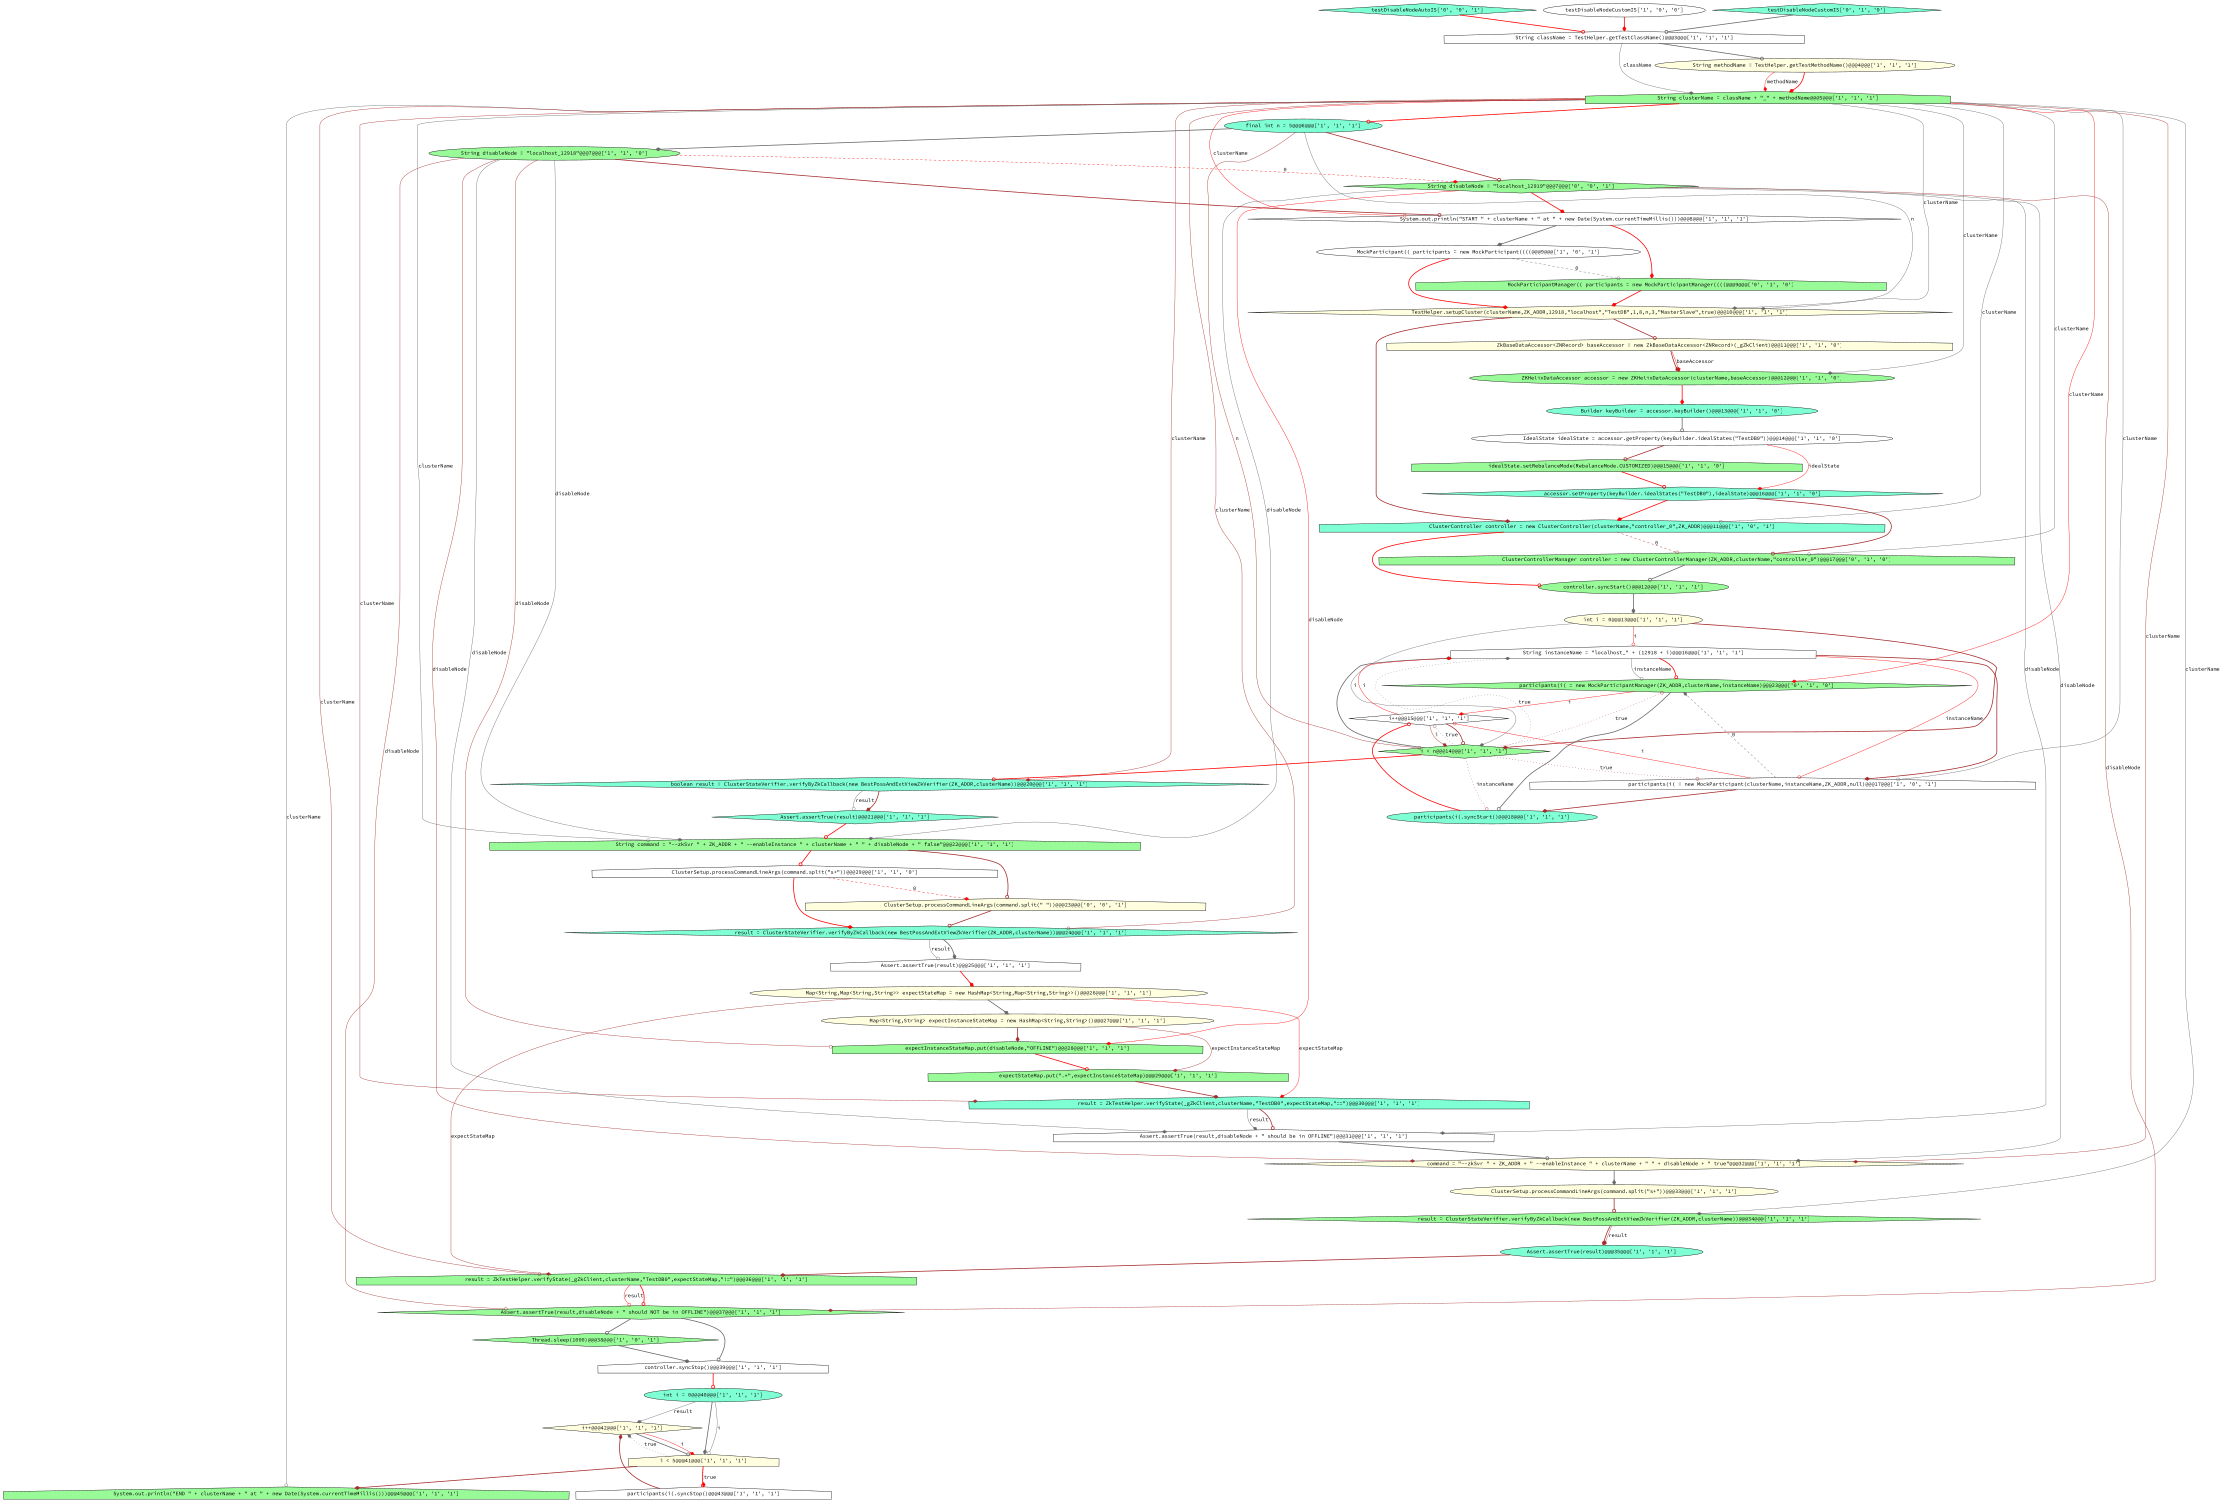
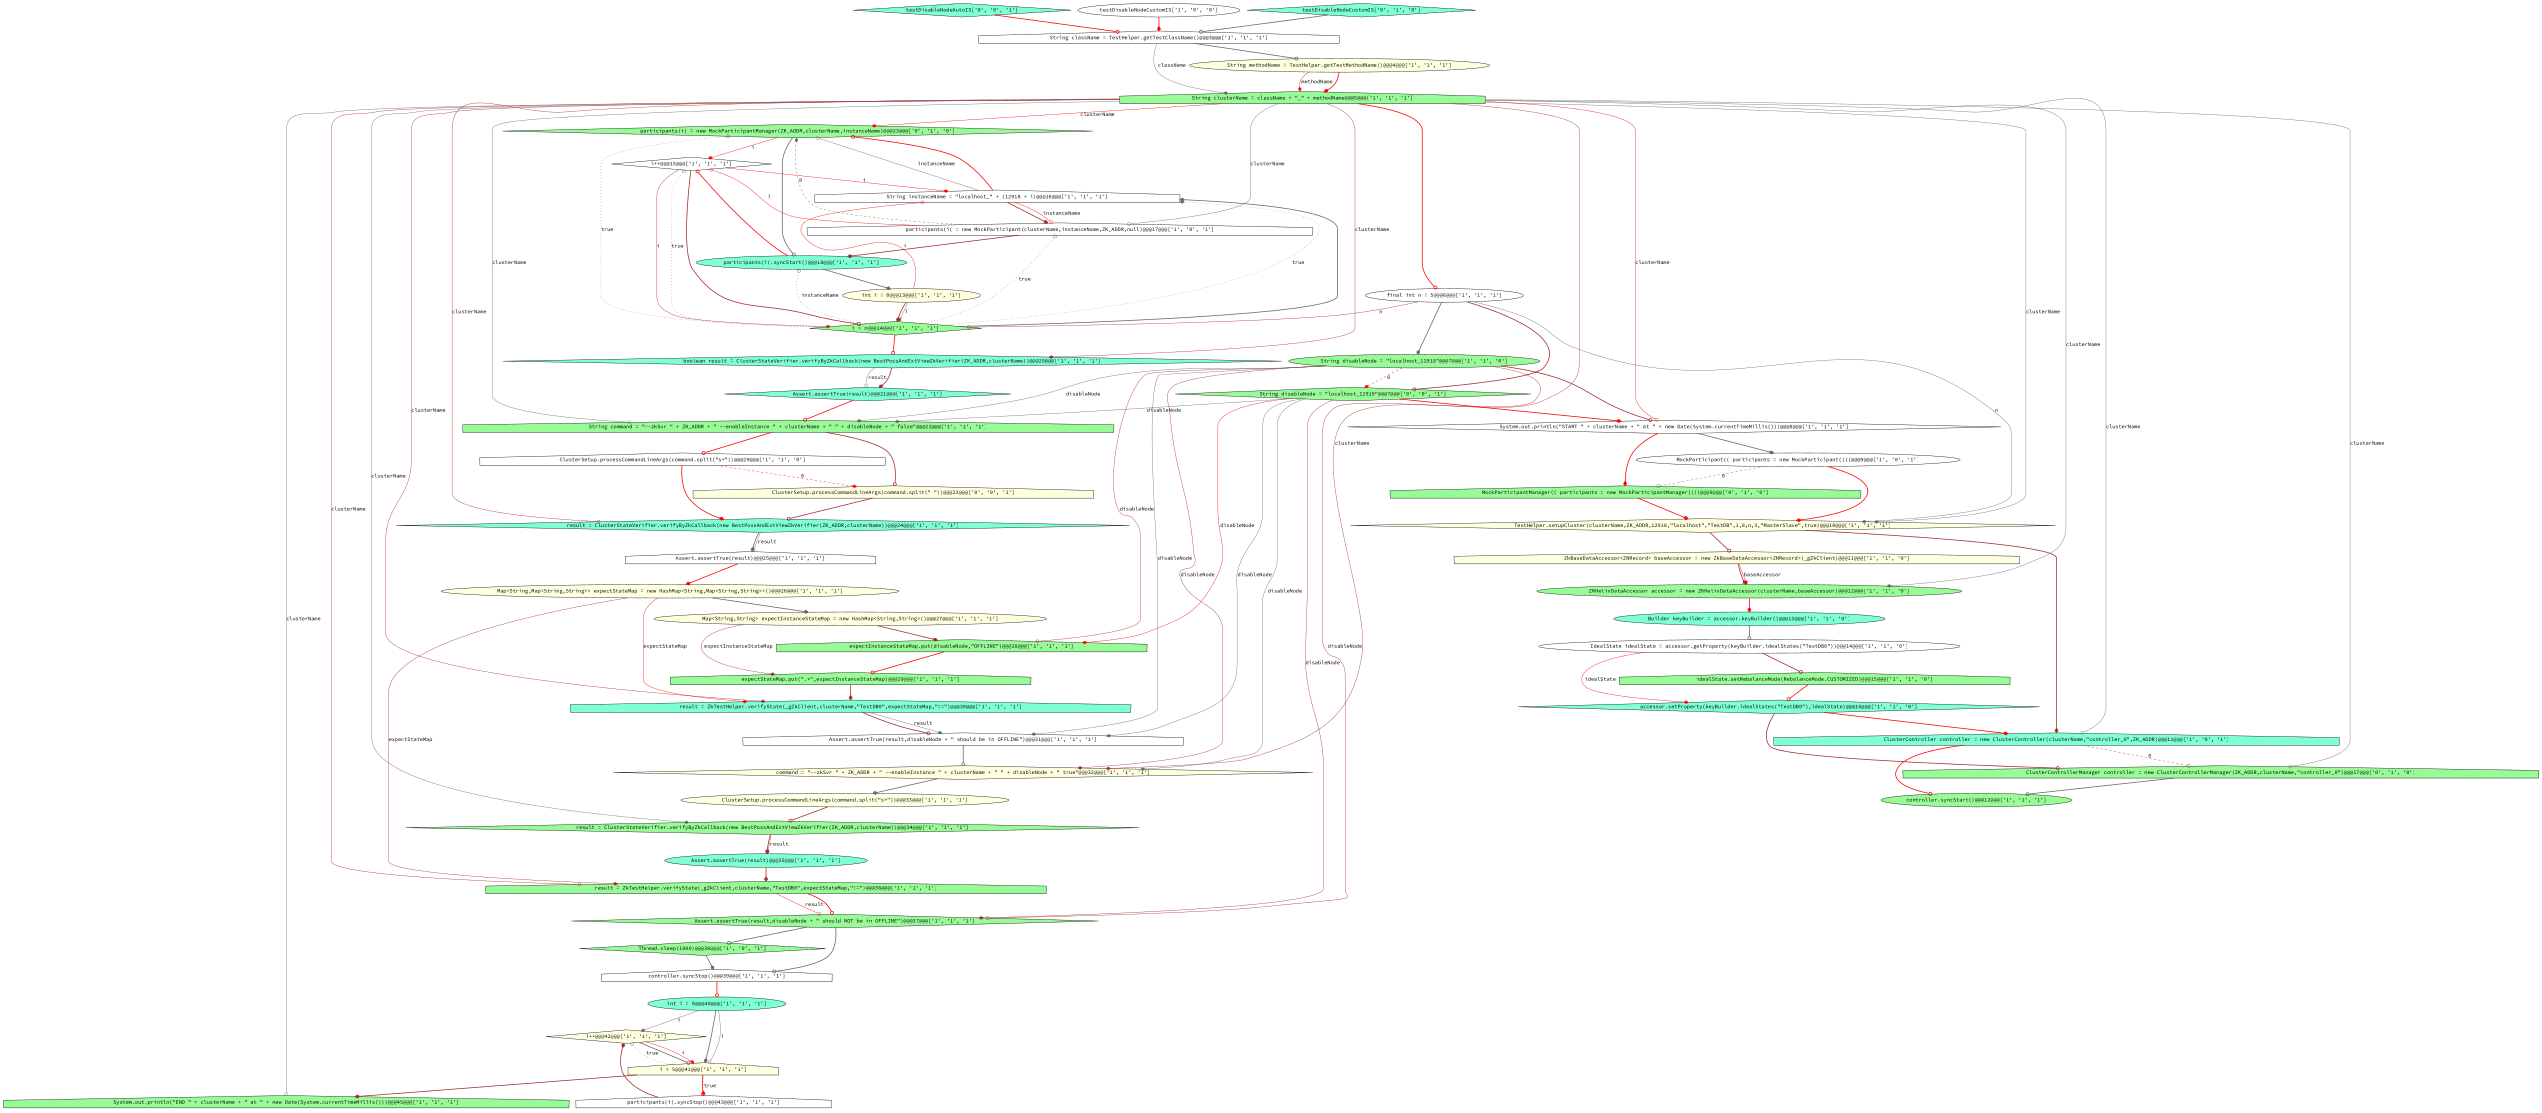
(1303, 126) -> (1445, 295)
(1633, 601) -> (855, 278)
(683, 1412) -> (679, 1020)
(649, 1450) -> (650, 1058)
